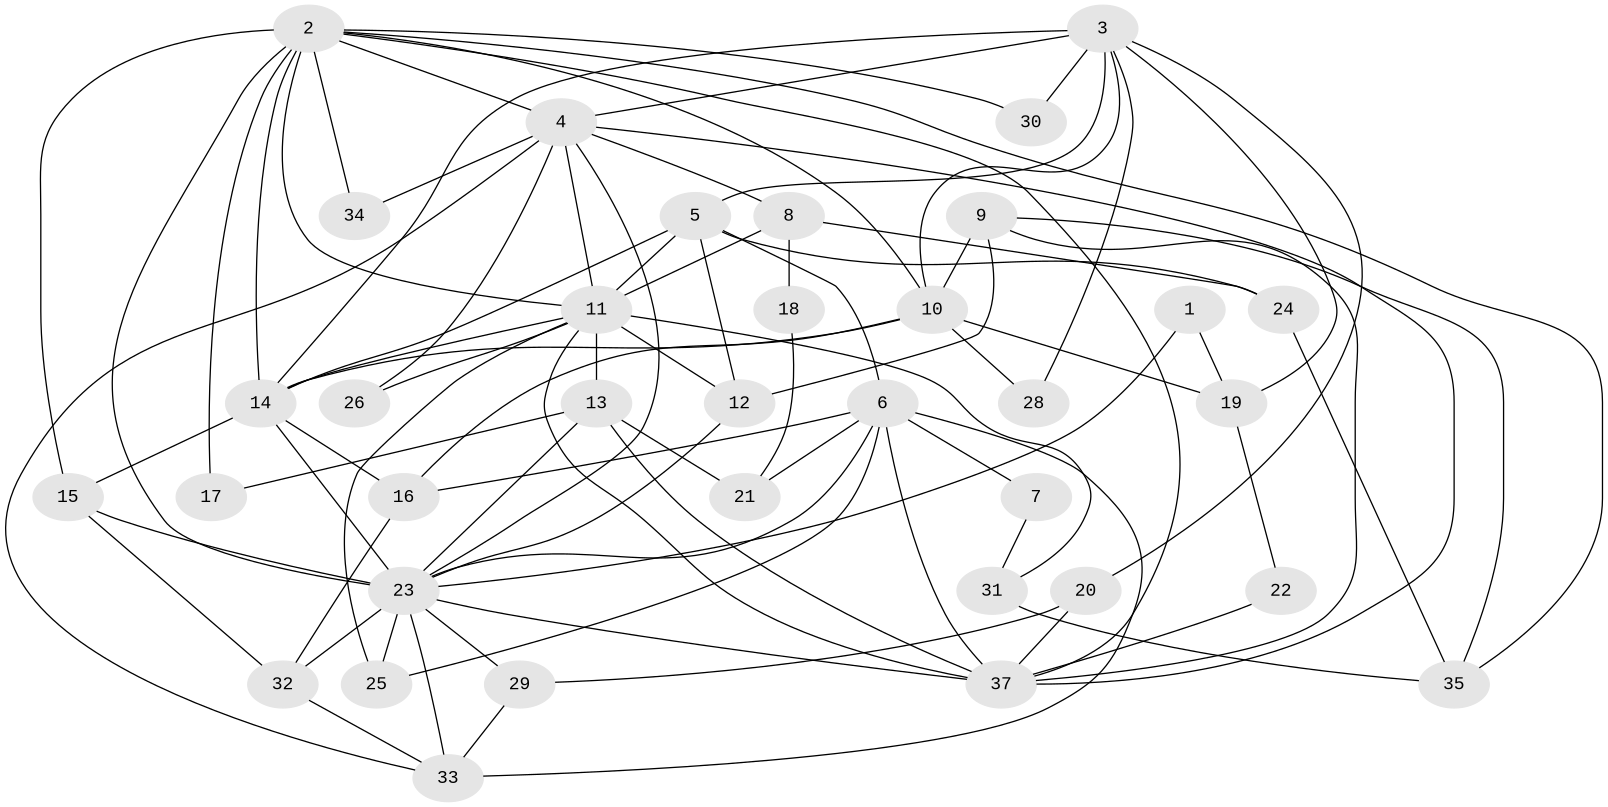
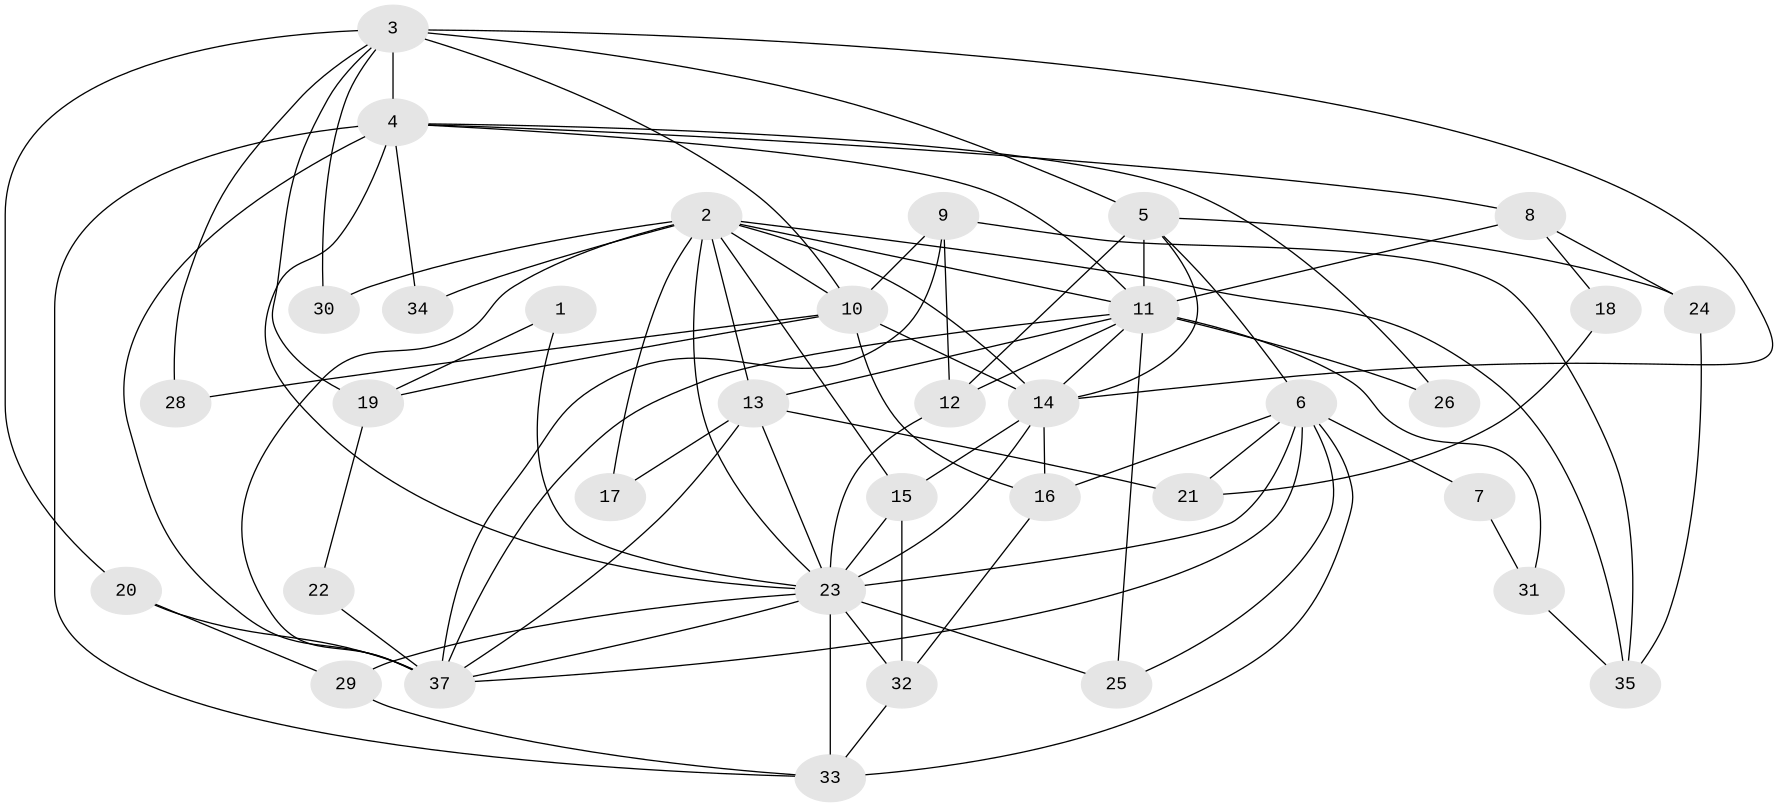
(435, 76) -> (730, 310)
